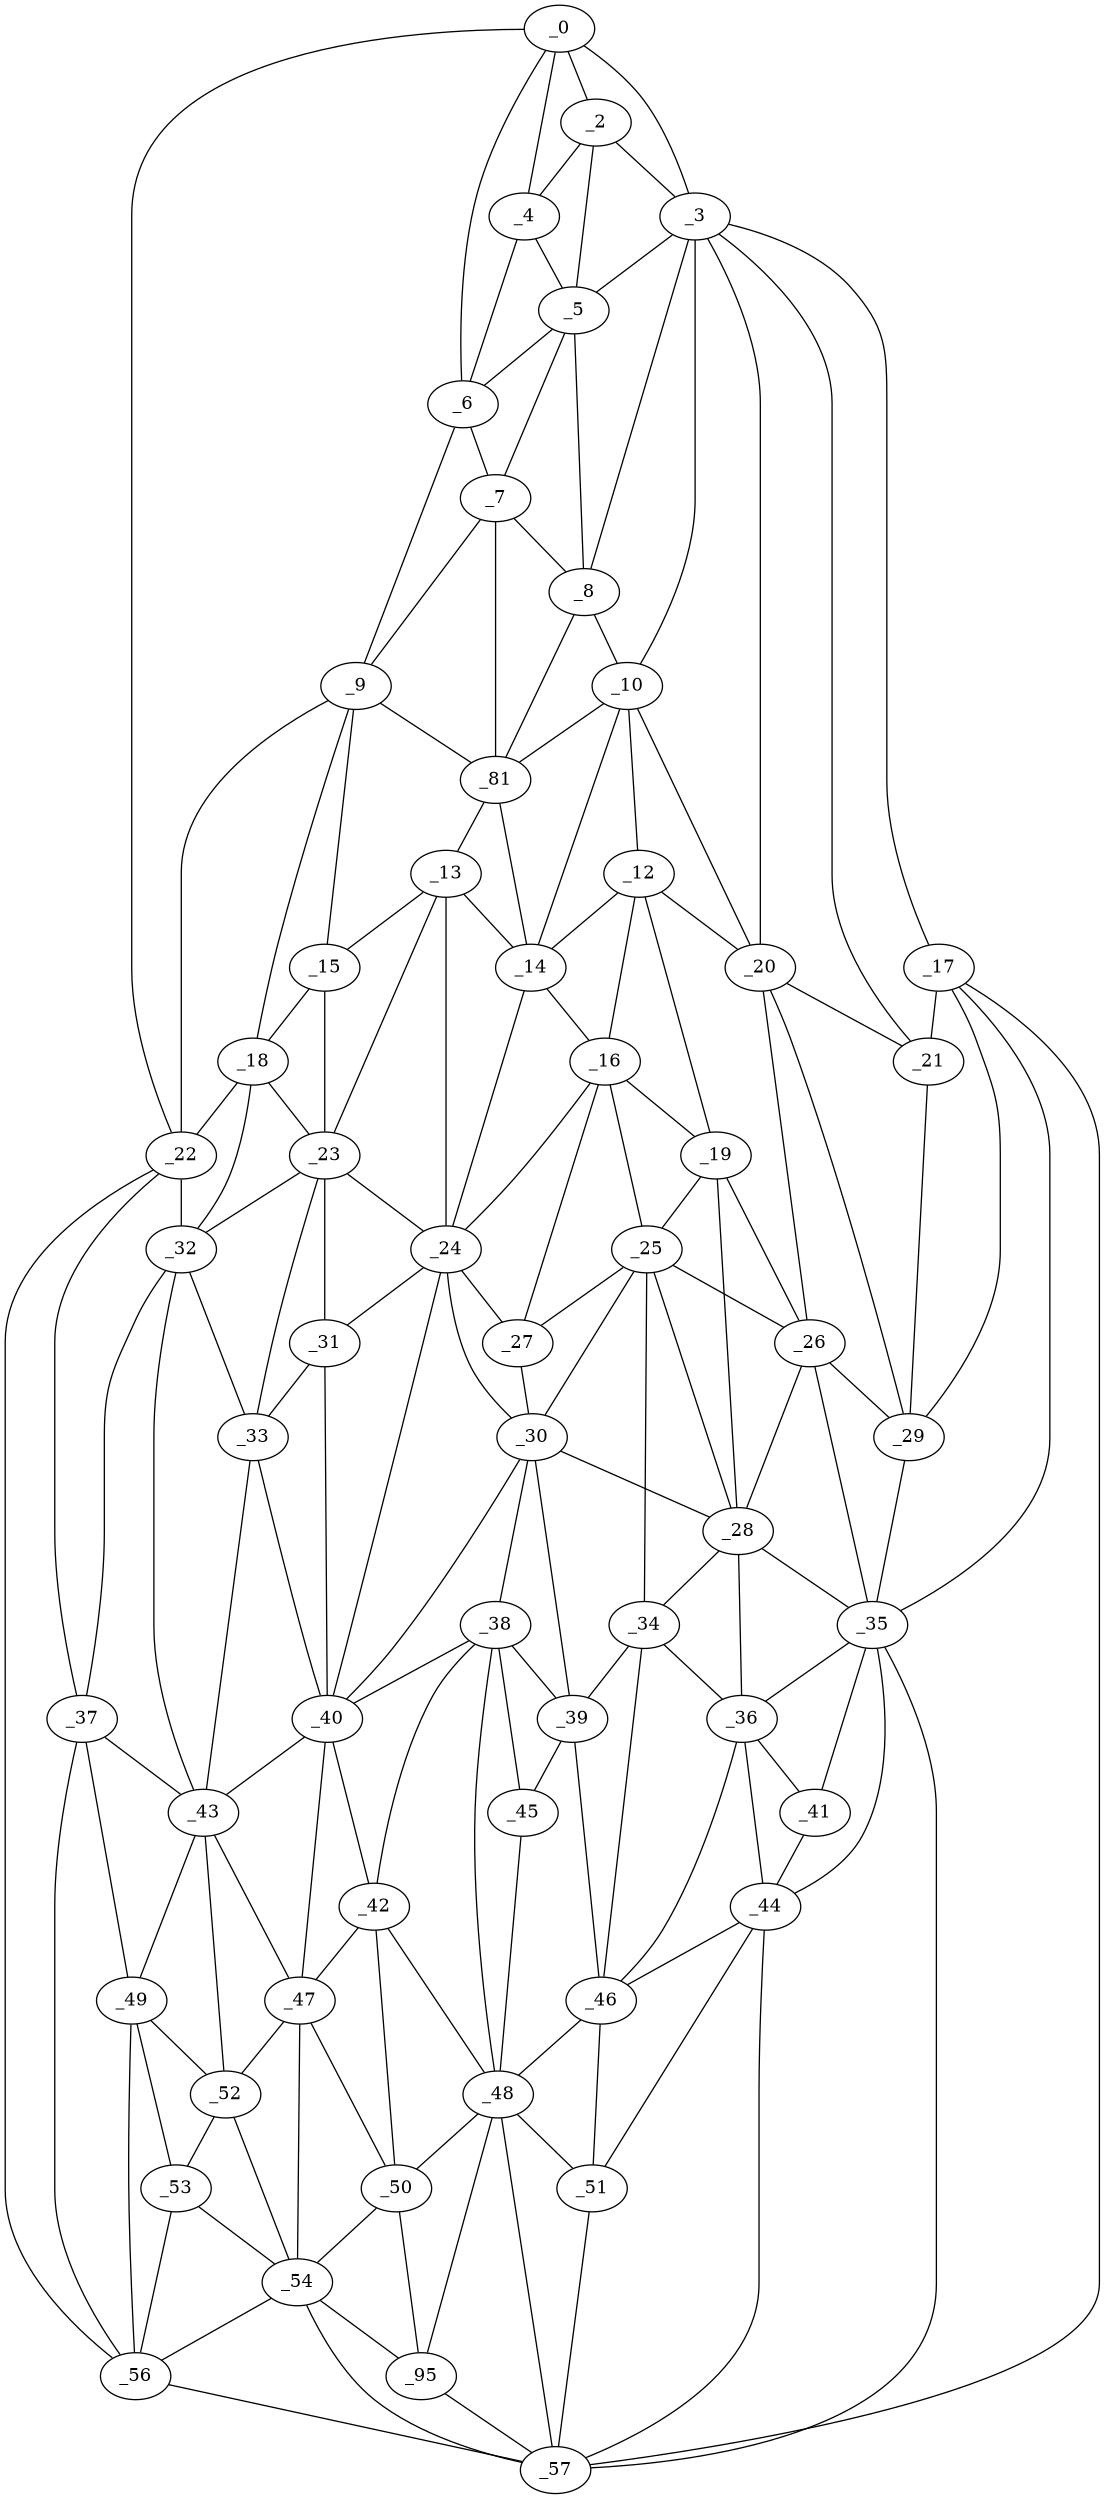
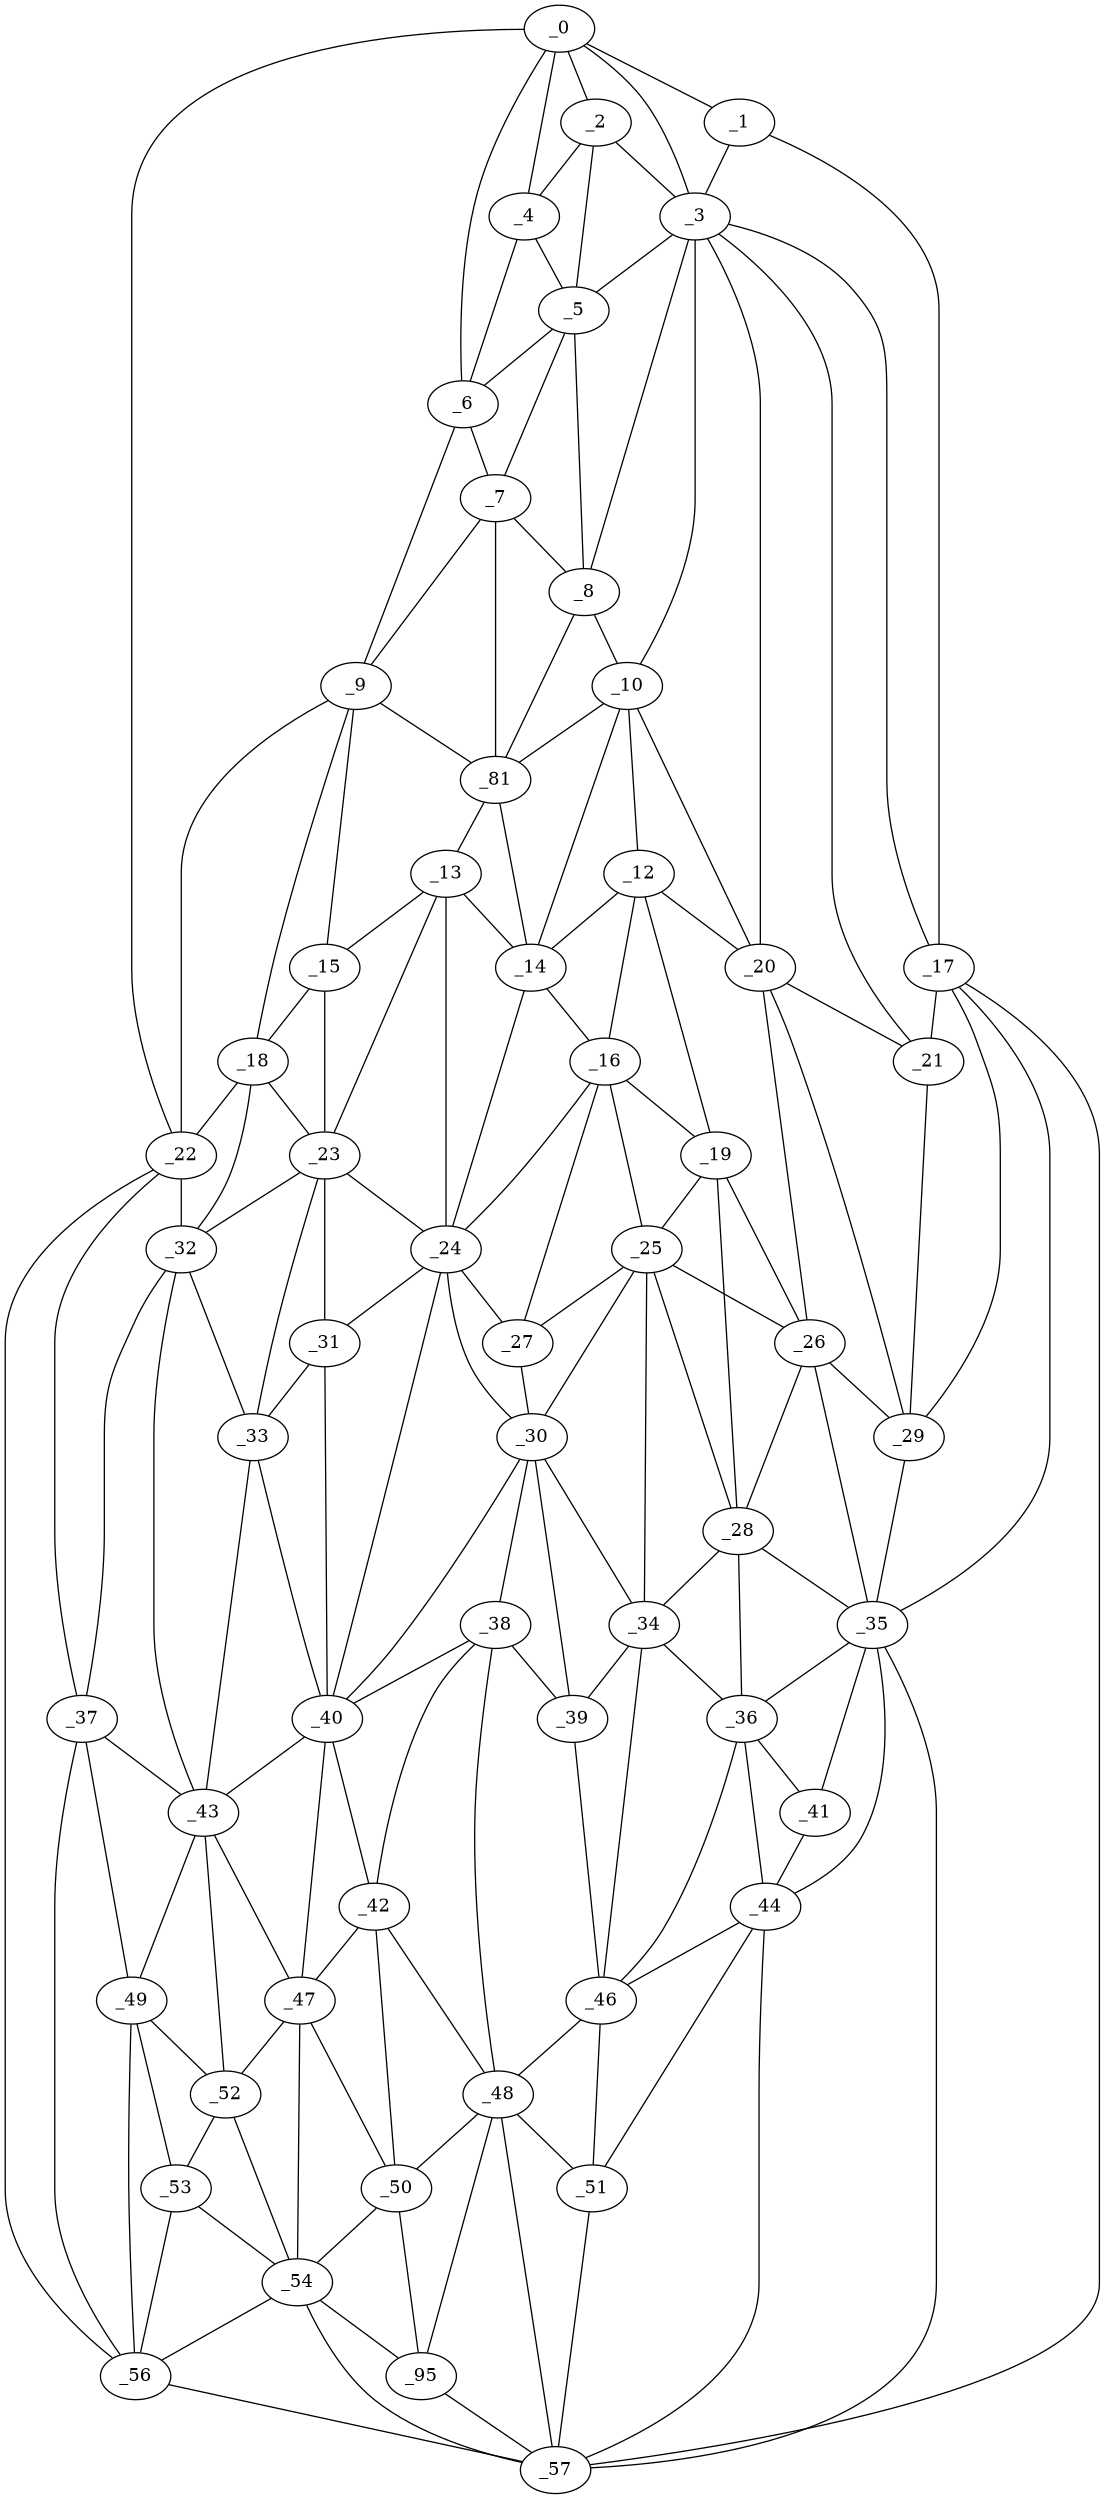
none -> (739, 123)
(635, 1484) -> (588, 1531)
(523, 1813) -> none
